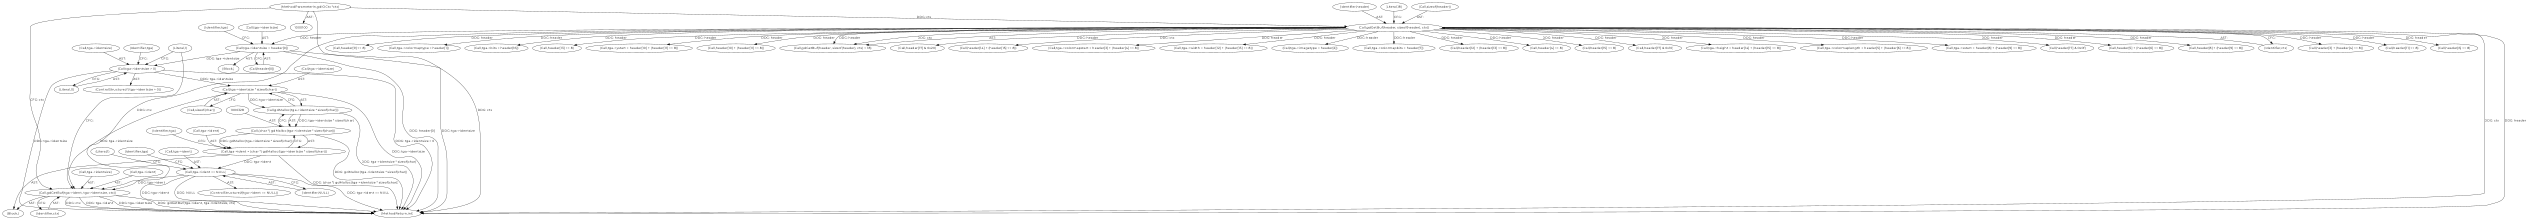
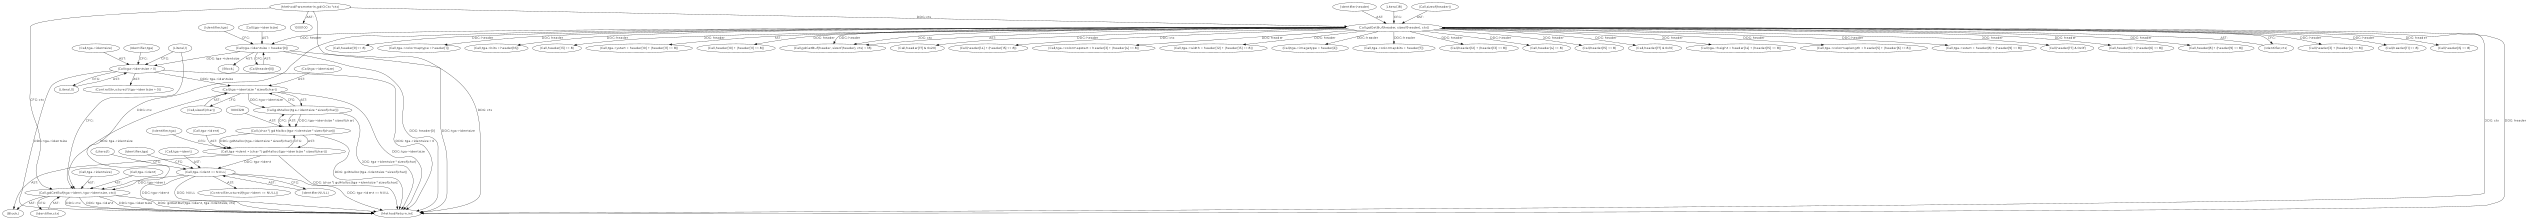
(772, 38) -> (779, 38)
